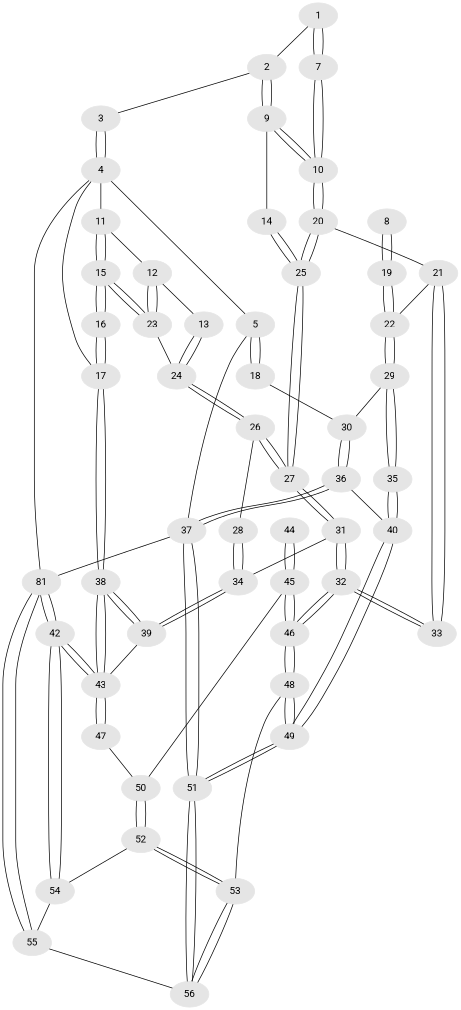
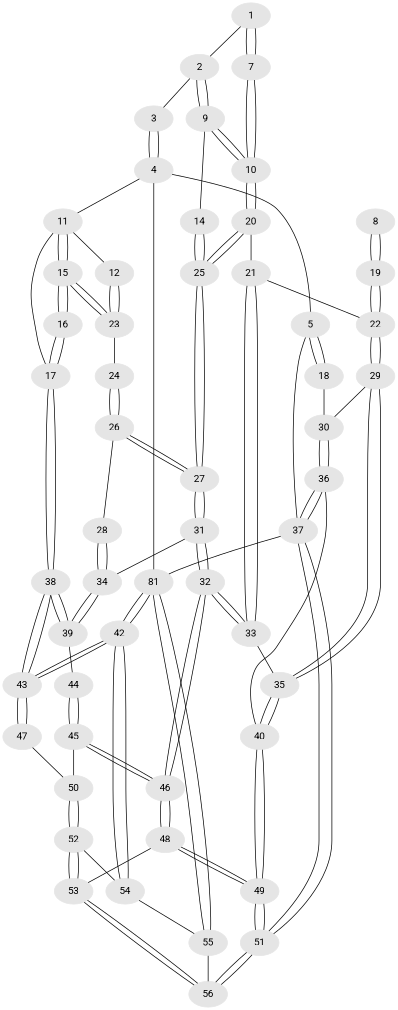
(62, 273) -> (31, 297)
(204, 325) -> none
(124, 659) -> (71, 660)
none -> (267, 663)
